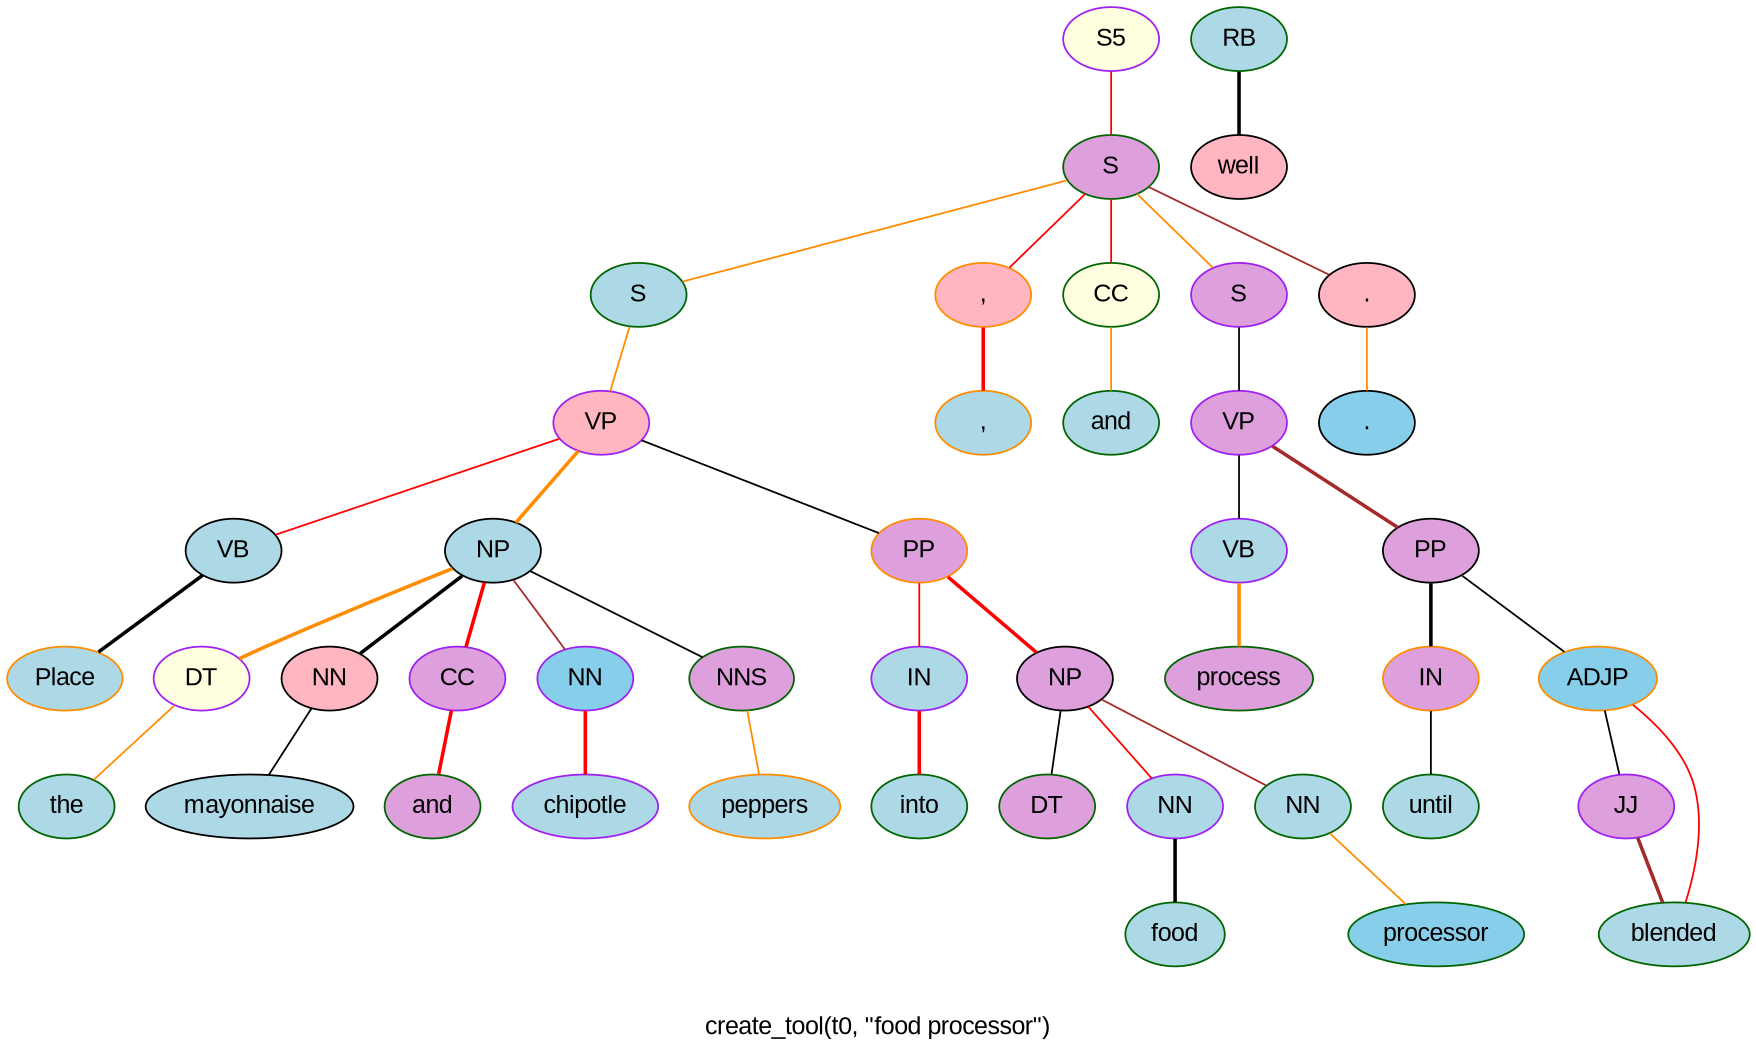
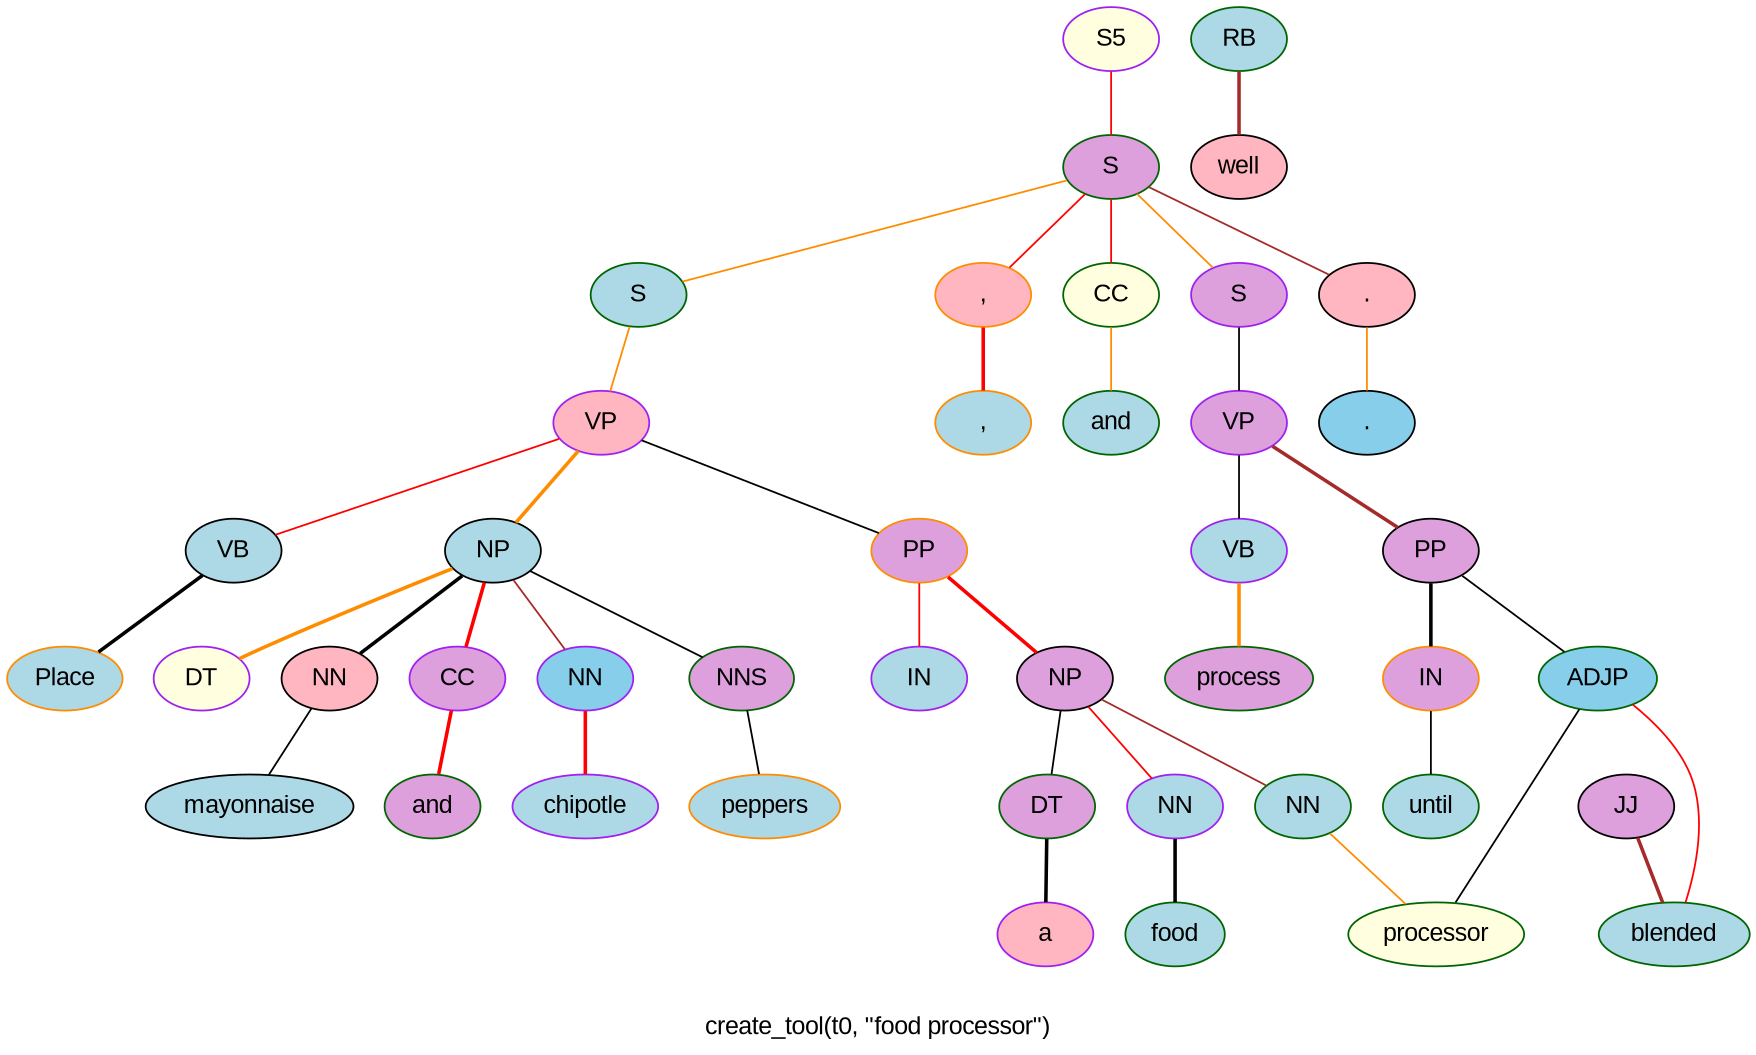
(1239, 103) -> (1239, 103)
(1598, 679) -> (1598, 679)
(753, 742) -> (753, 742)
(1612, 742) -> (1517, 806)
(67, 806) -> none
(919, 806) -> none
(1626, 806) -> (1626, 806)
none -> (1045, 934)
(1436, 934) -> (1436, 934)
